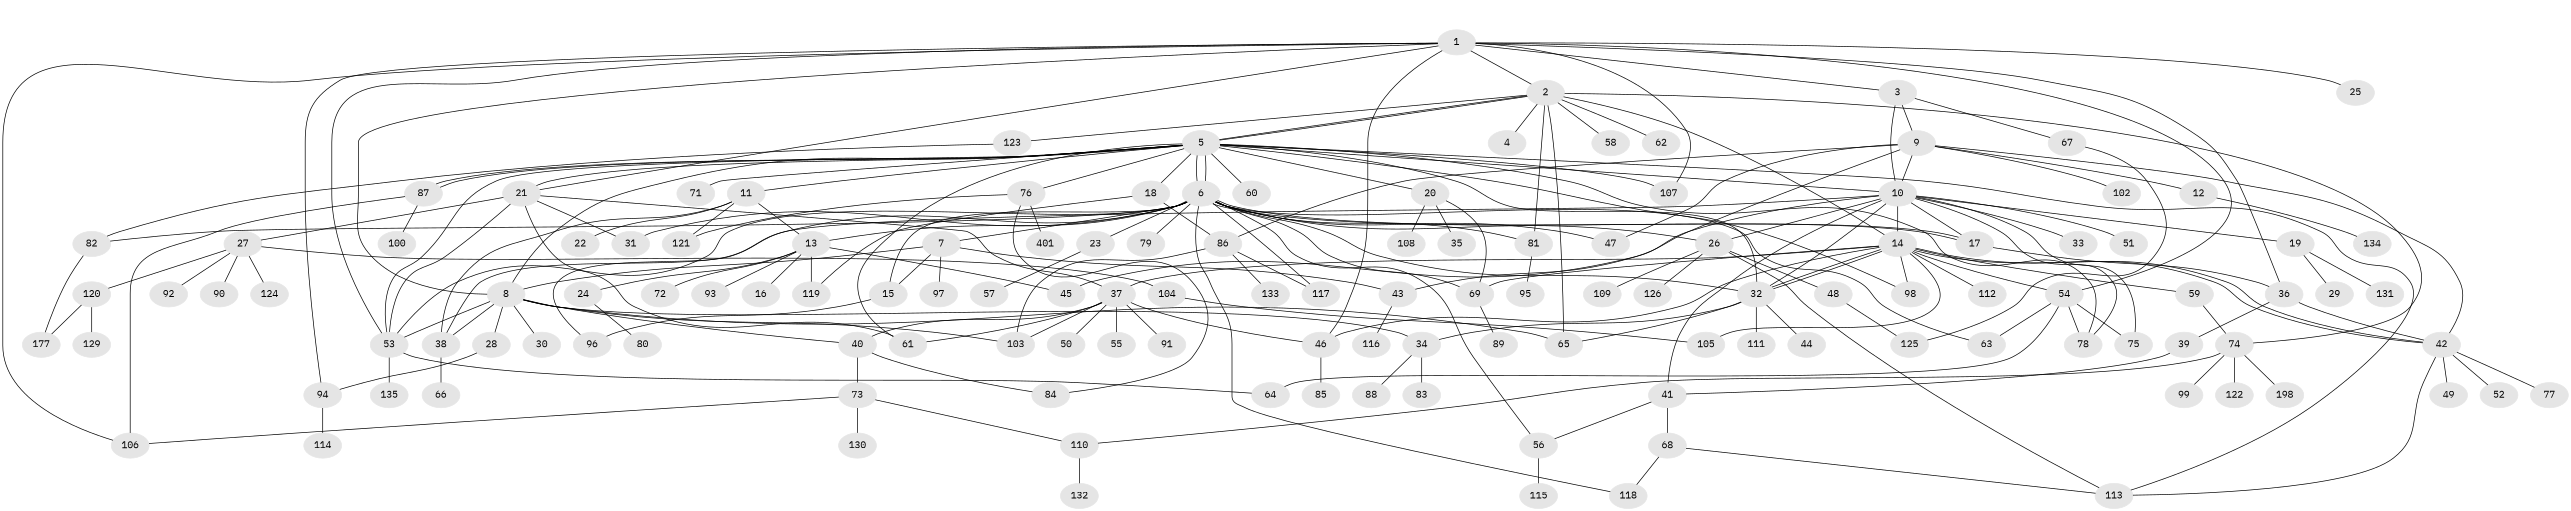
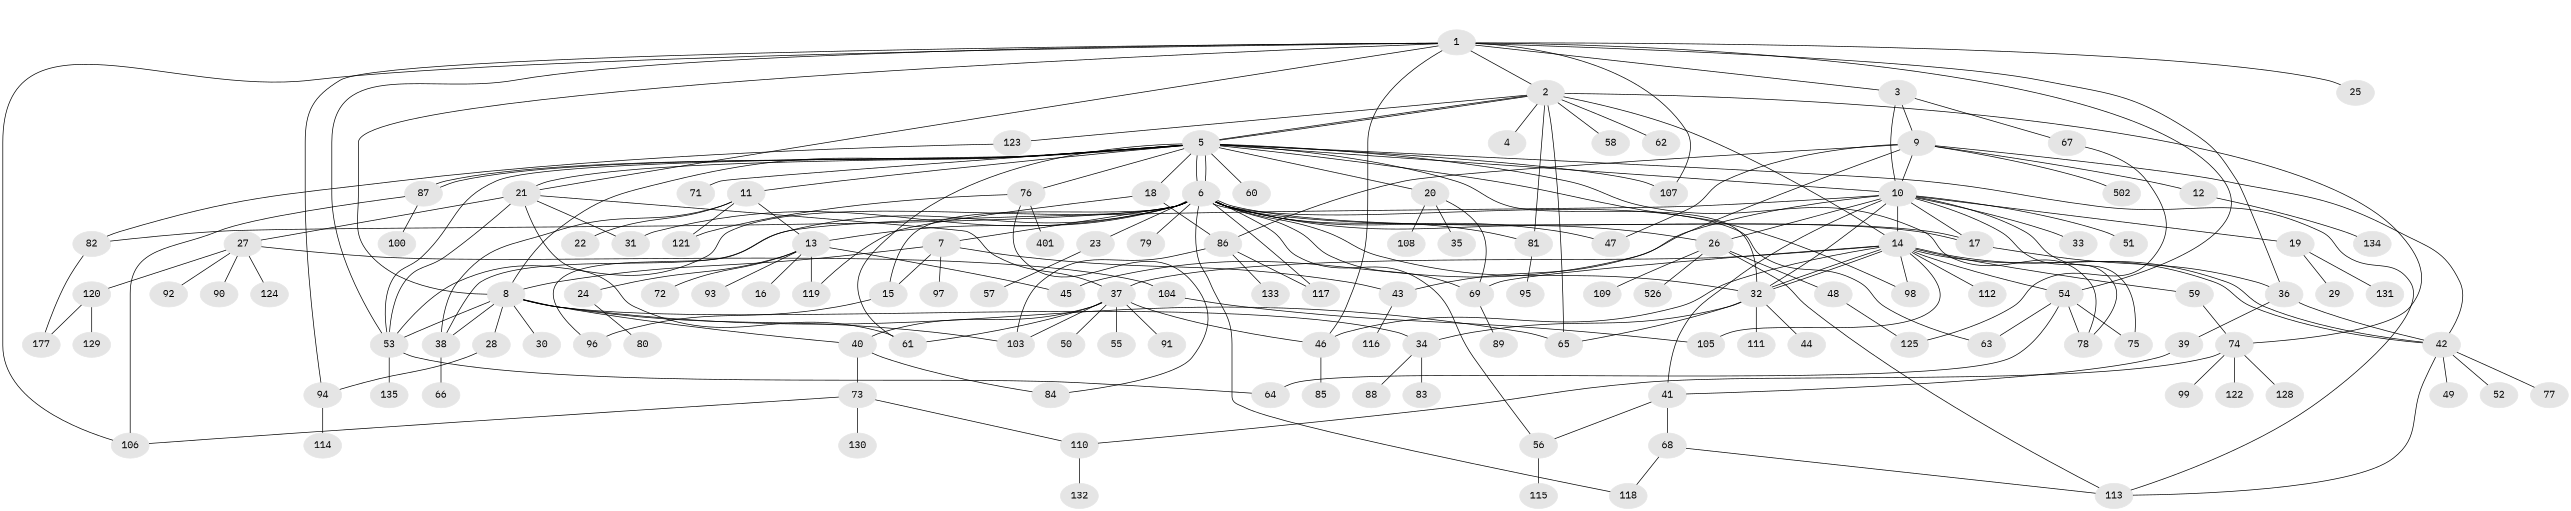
(2122, 194) -> (2122, 194)
(1653, 294) -> (1653, 294)
(2285, 395) -> (2285, 395)
